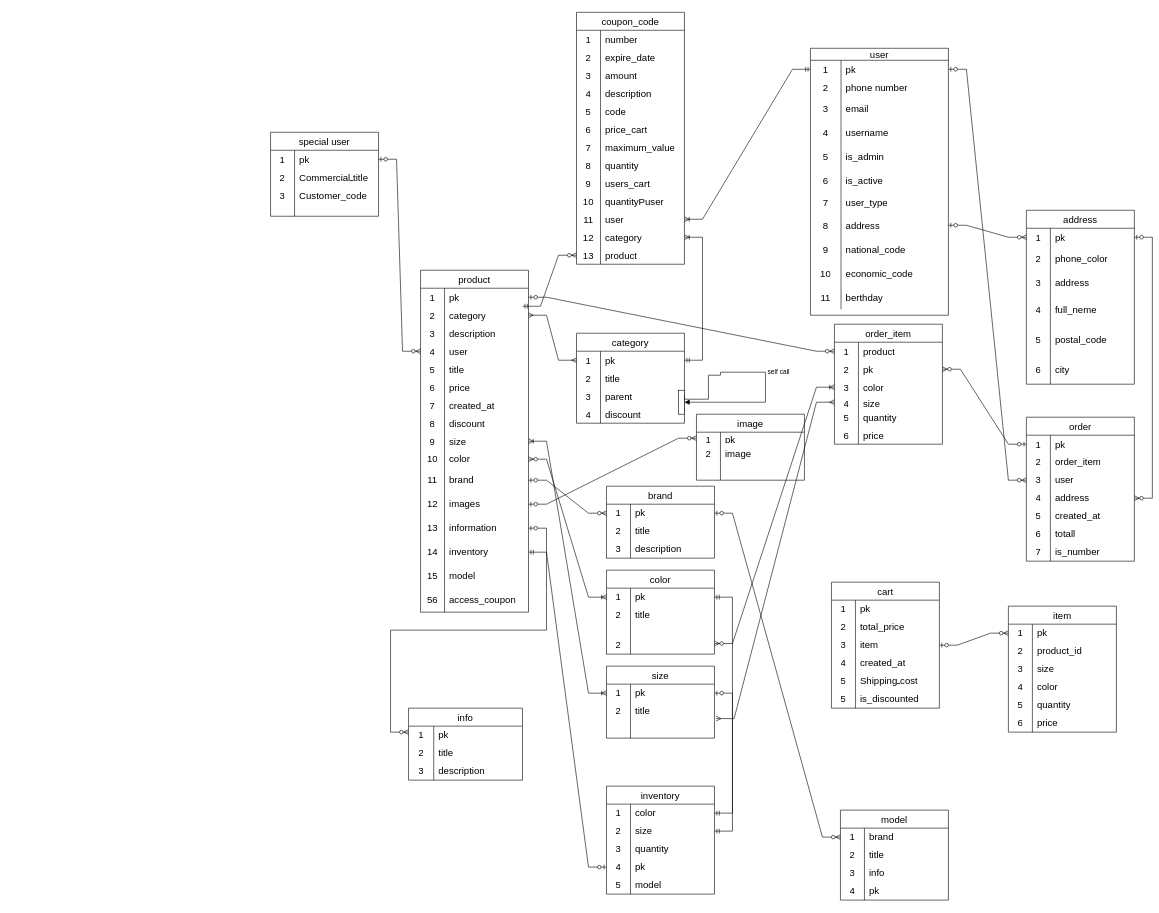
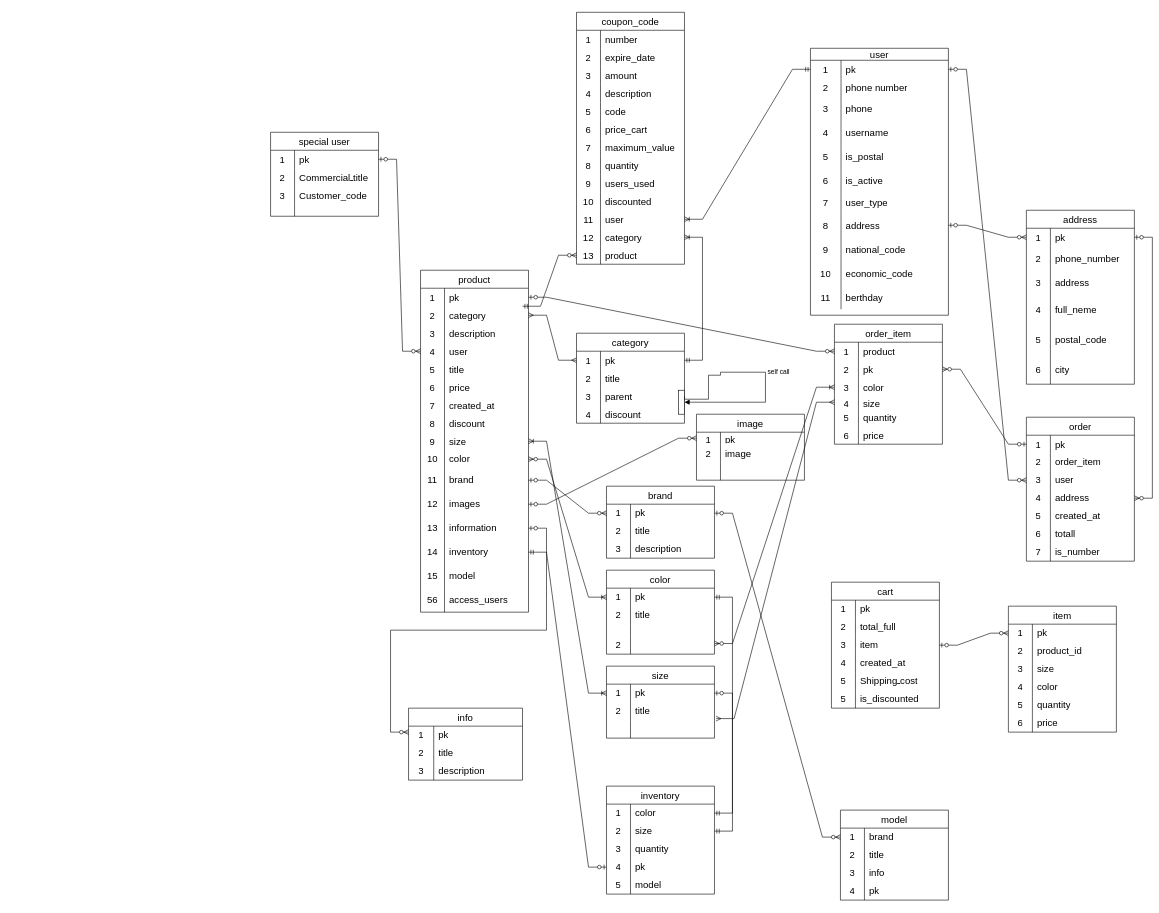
(857, 108) -> (859, 108)
(865, 156) -> (867, 156)
(632, 183) -> (632, 183)
(639, 201) -> (631, 201)
(1083, 258) -> (1087, 258)
(484, 600) -> (481, 600)
(887, 627) -> (883, 627)
